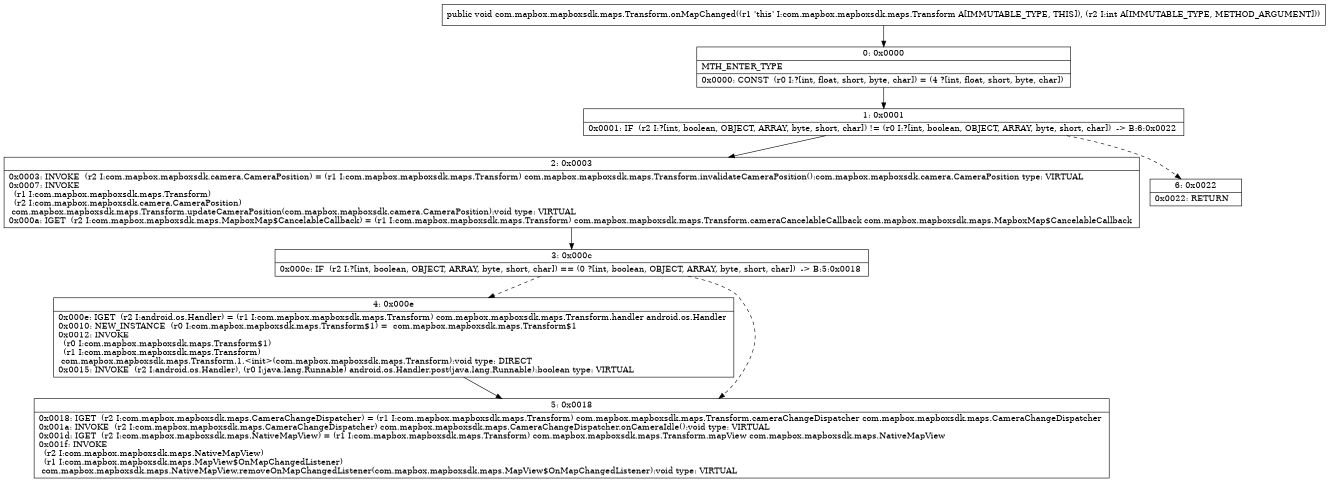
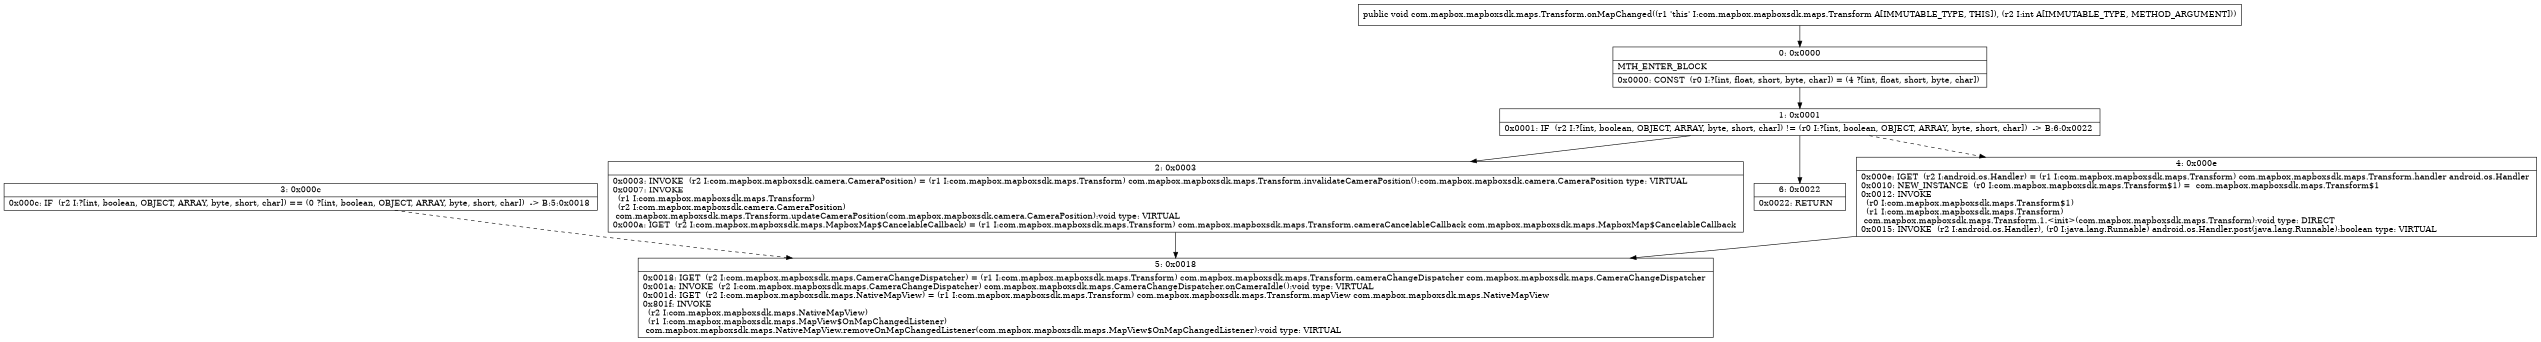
(742, 67) -> (1662, 67)
(1124, 150) -> (1800, 157)
(572, 236) -> (1176, 242)
(517, 286) -> (1924, 146)
(76, 445) -> (680, 304)
